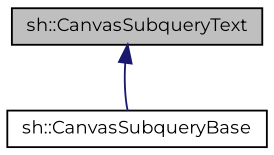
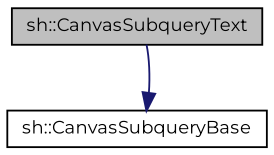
(125, 87) -> (149, 69)
